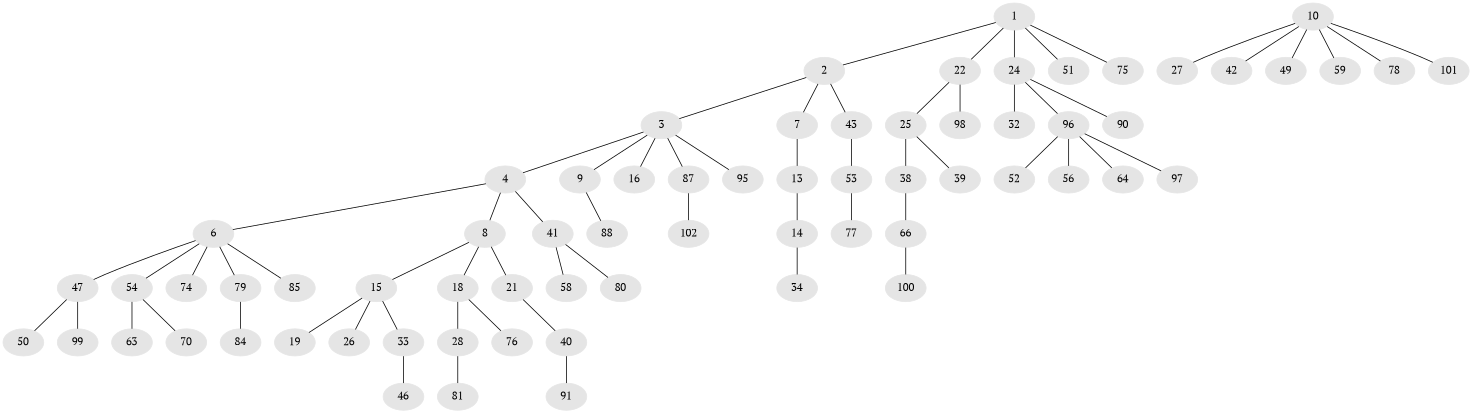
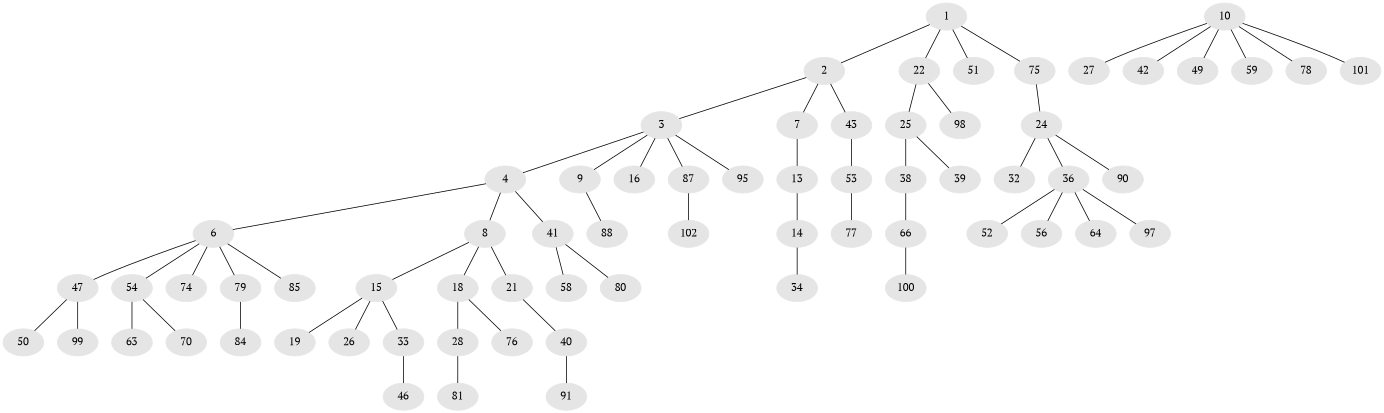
(1014, 44) -> (1038, 98)
(1069, 125) -> (1069, 179)
